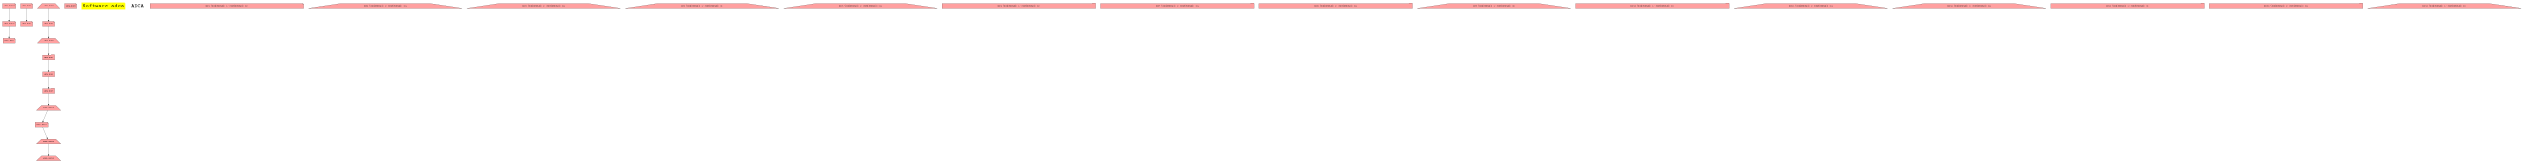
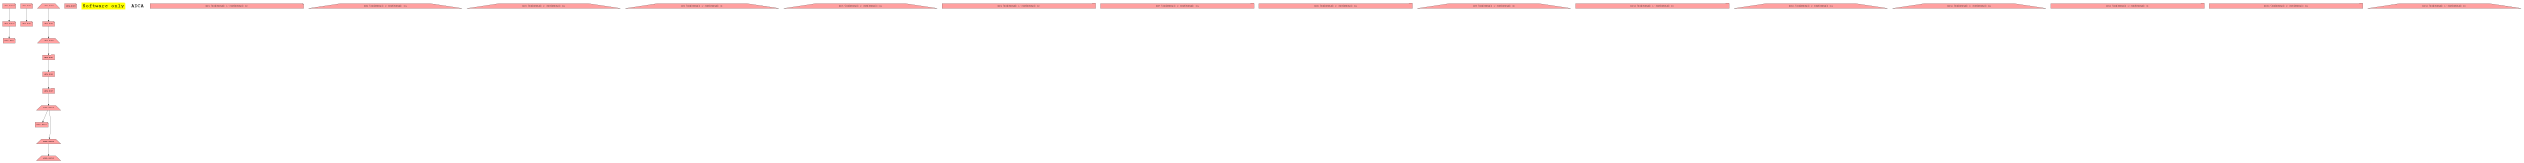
(103, 6) -> (103, 6)
(45, 132) -> (51, 124)
